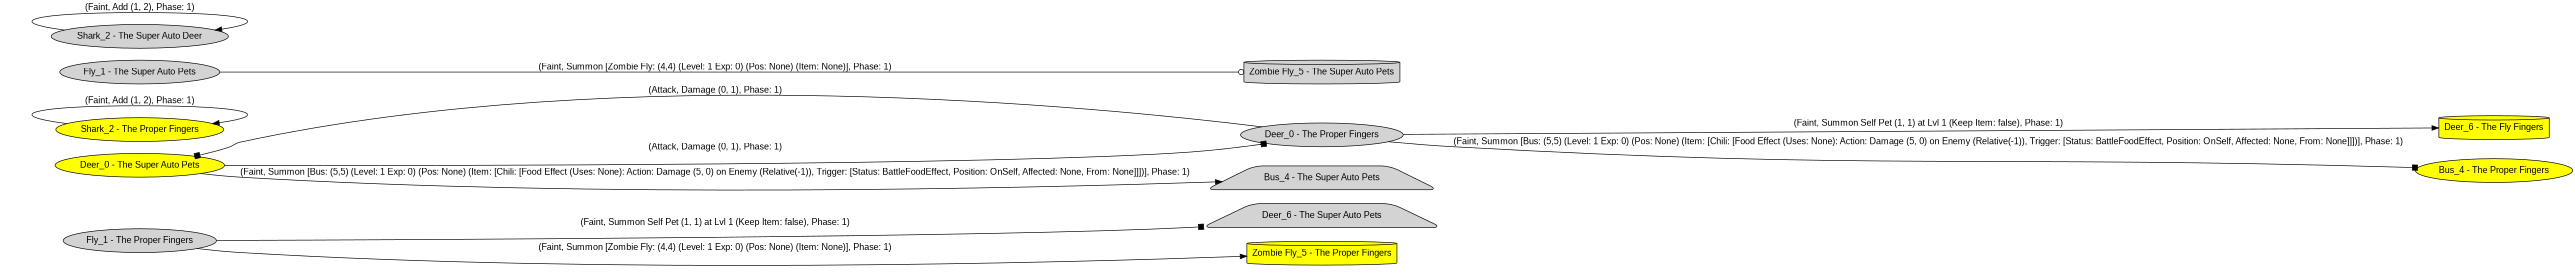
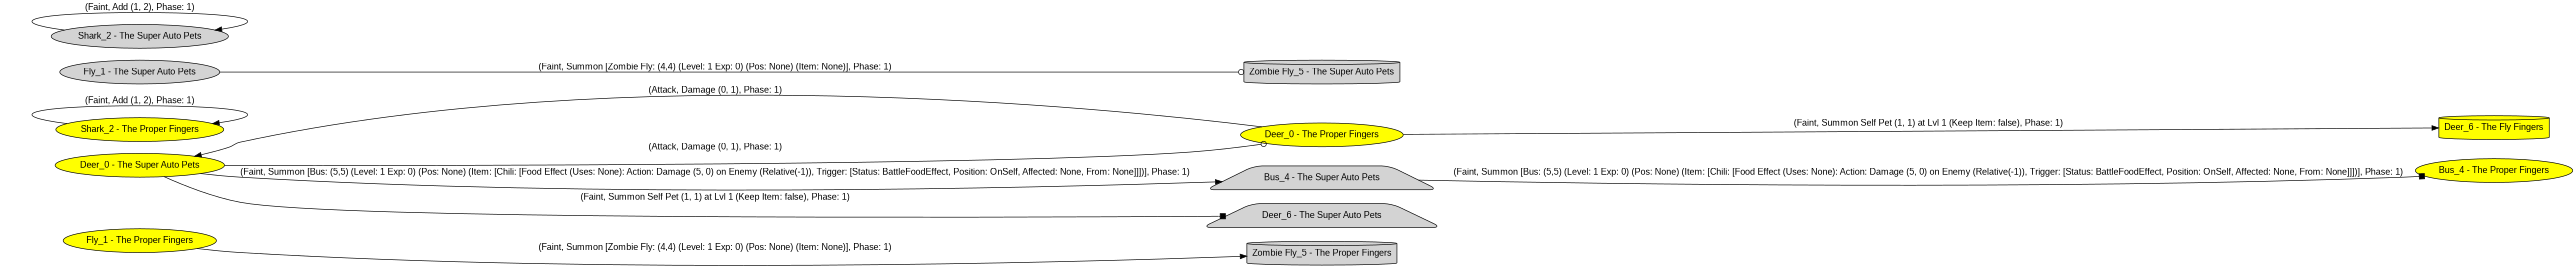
(140, 36) -> (140, 36)
(730, 96) -> (730, 96)
(1322, 135) -> (1322, 135)
(1899, 161) -> (1918, 185)
(743, 164) -> (743, 164)
(707, 237) -> (689, 217)
(140, 241) -> (140, 241)
(1322, 253) -> (1322, 253)
